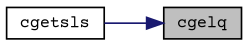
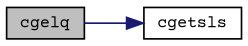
(125, 23) -> (105, 23)
